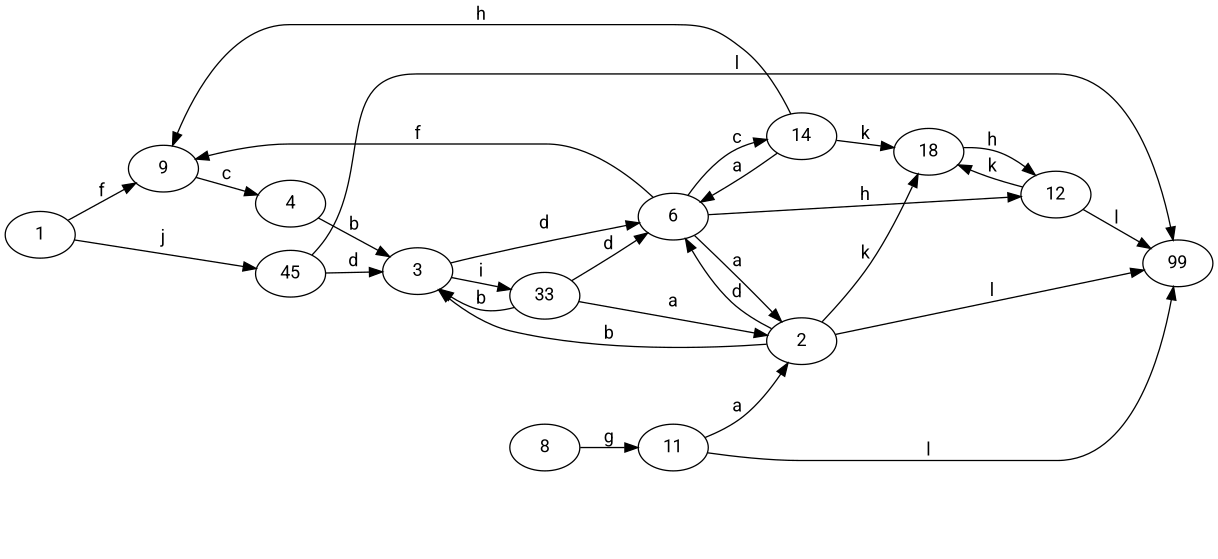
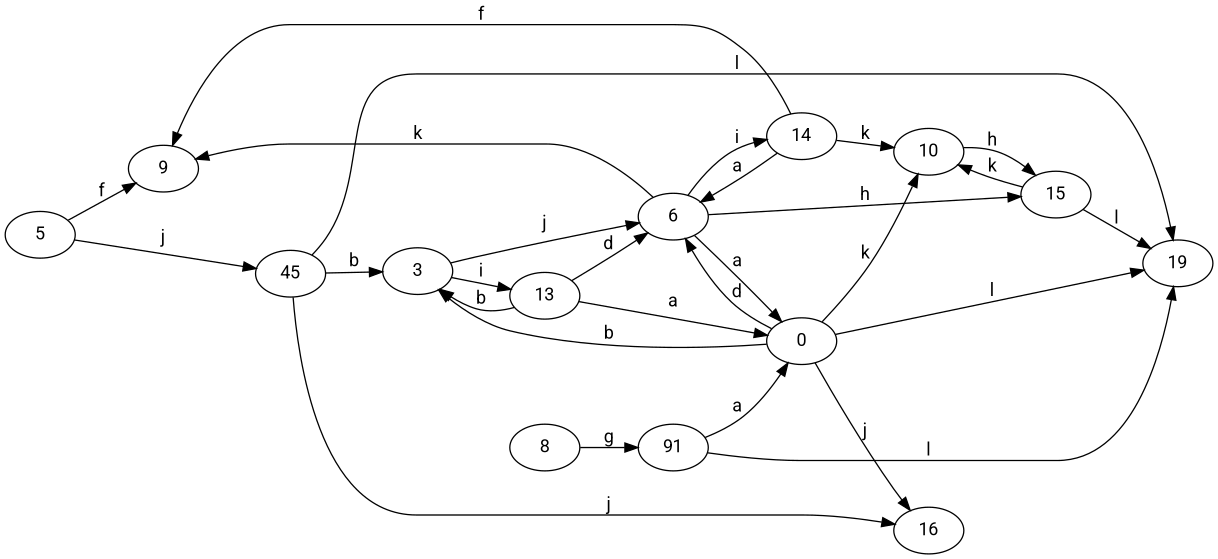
(481, 15) -> (481, 15)
(418, 134) -> (418, 134)
(737, 138) -> (737, 138)
(929, 152) -> (929, 152)
(1056, 195) -> (1056, 195)
(291, 204) -> none
(545, 224) -> (545, 224)
(40, 235) -> (40, 235)
(354, 261) -> (354, 261)
(1178, 263) -> (1178, 263)
(545, 296) -> (545, 296)
(802, 341) -> (802, 341)
(673, 448) -> (673, 448)
none -> (929, 531)
